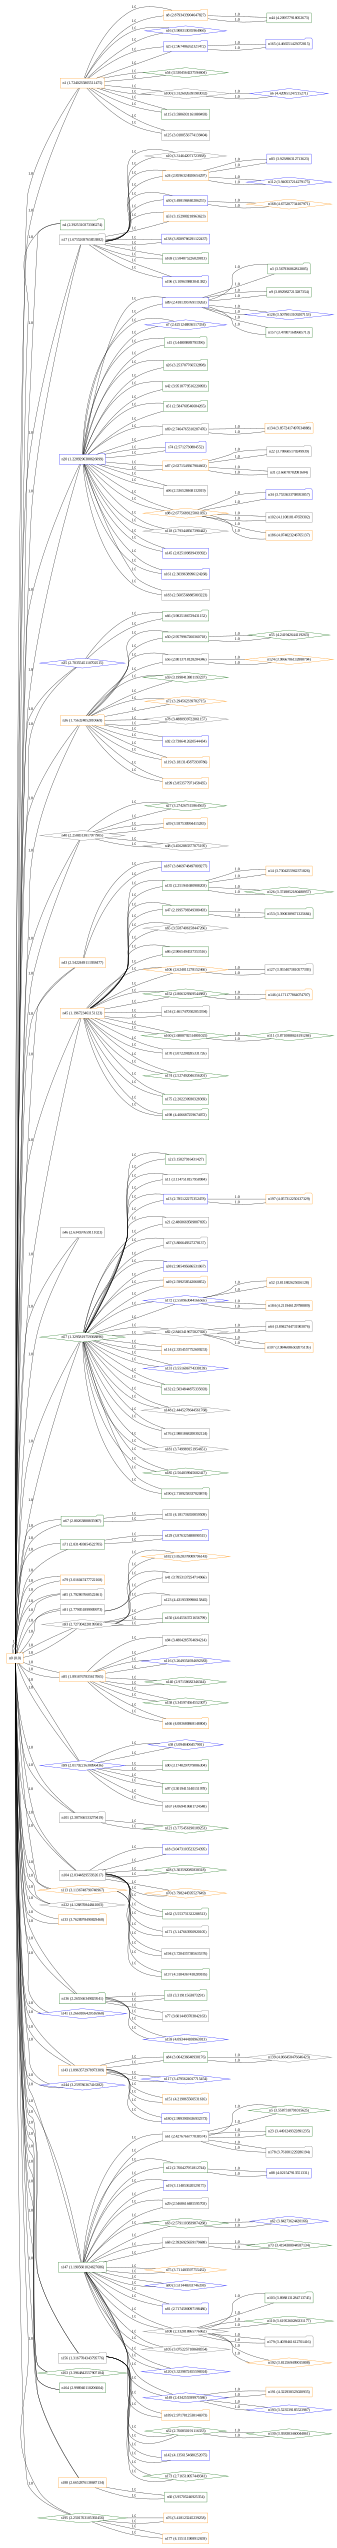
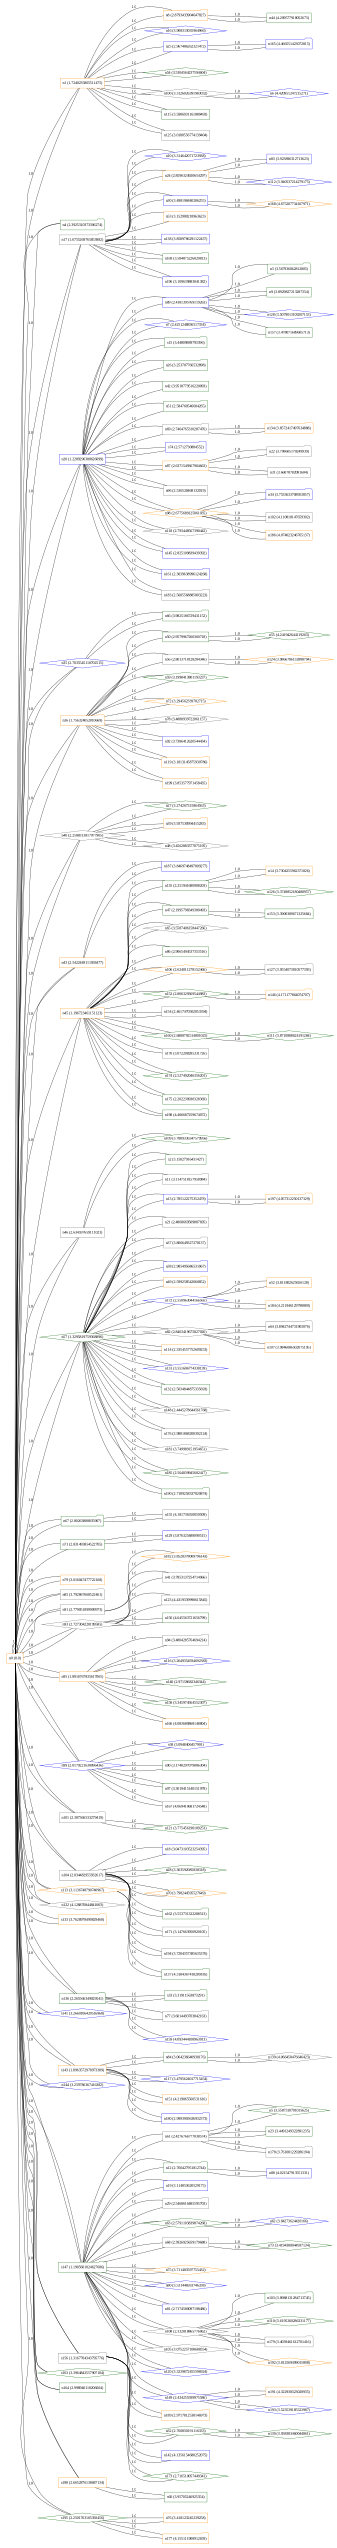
(186, 156) -> (186, 156)
none -> (186, 1139)
